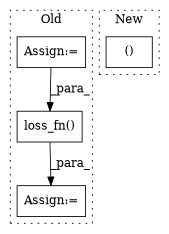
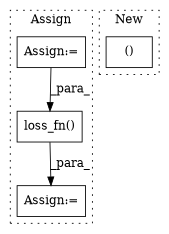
(51, 20) -> (51, 20)
